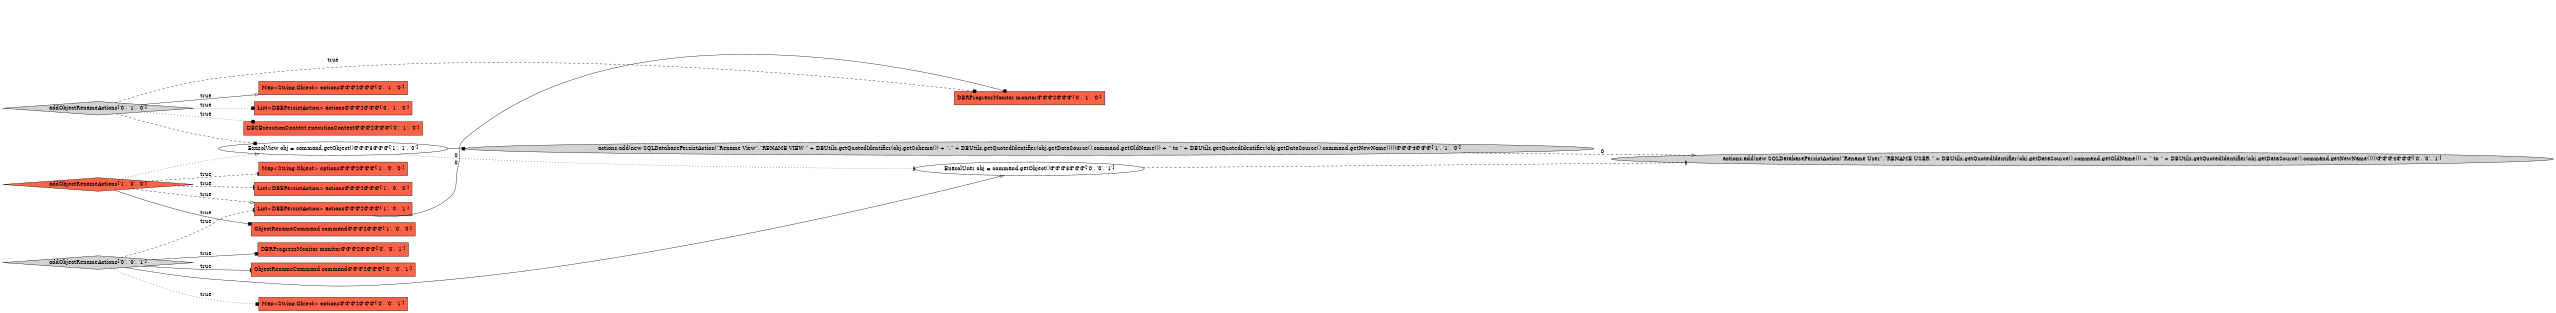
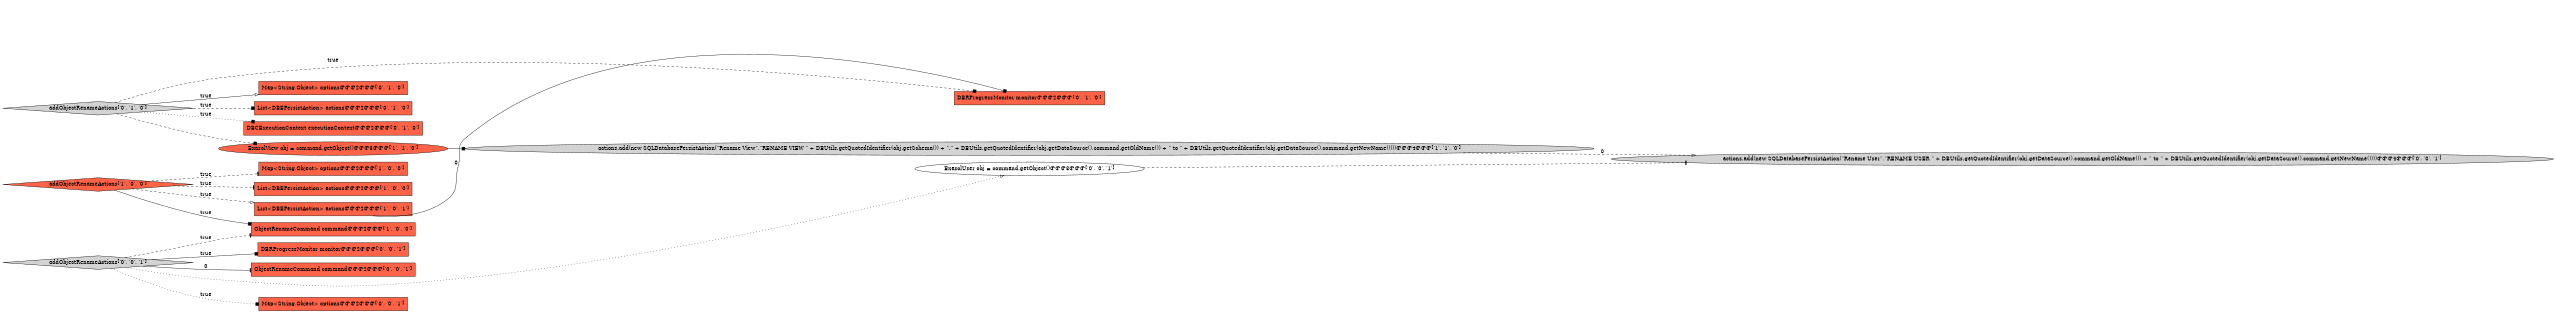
(222, 108) -> (222, 108)
(333, 149) -> (333, 149)
(187, 164) -> none
(655, 165) -> none
(188, 236) -> (187, 246)
(566, 265) -> (566, 265)
(206, 266) -> (206, 266)
